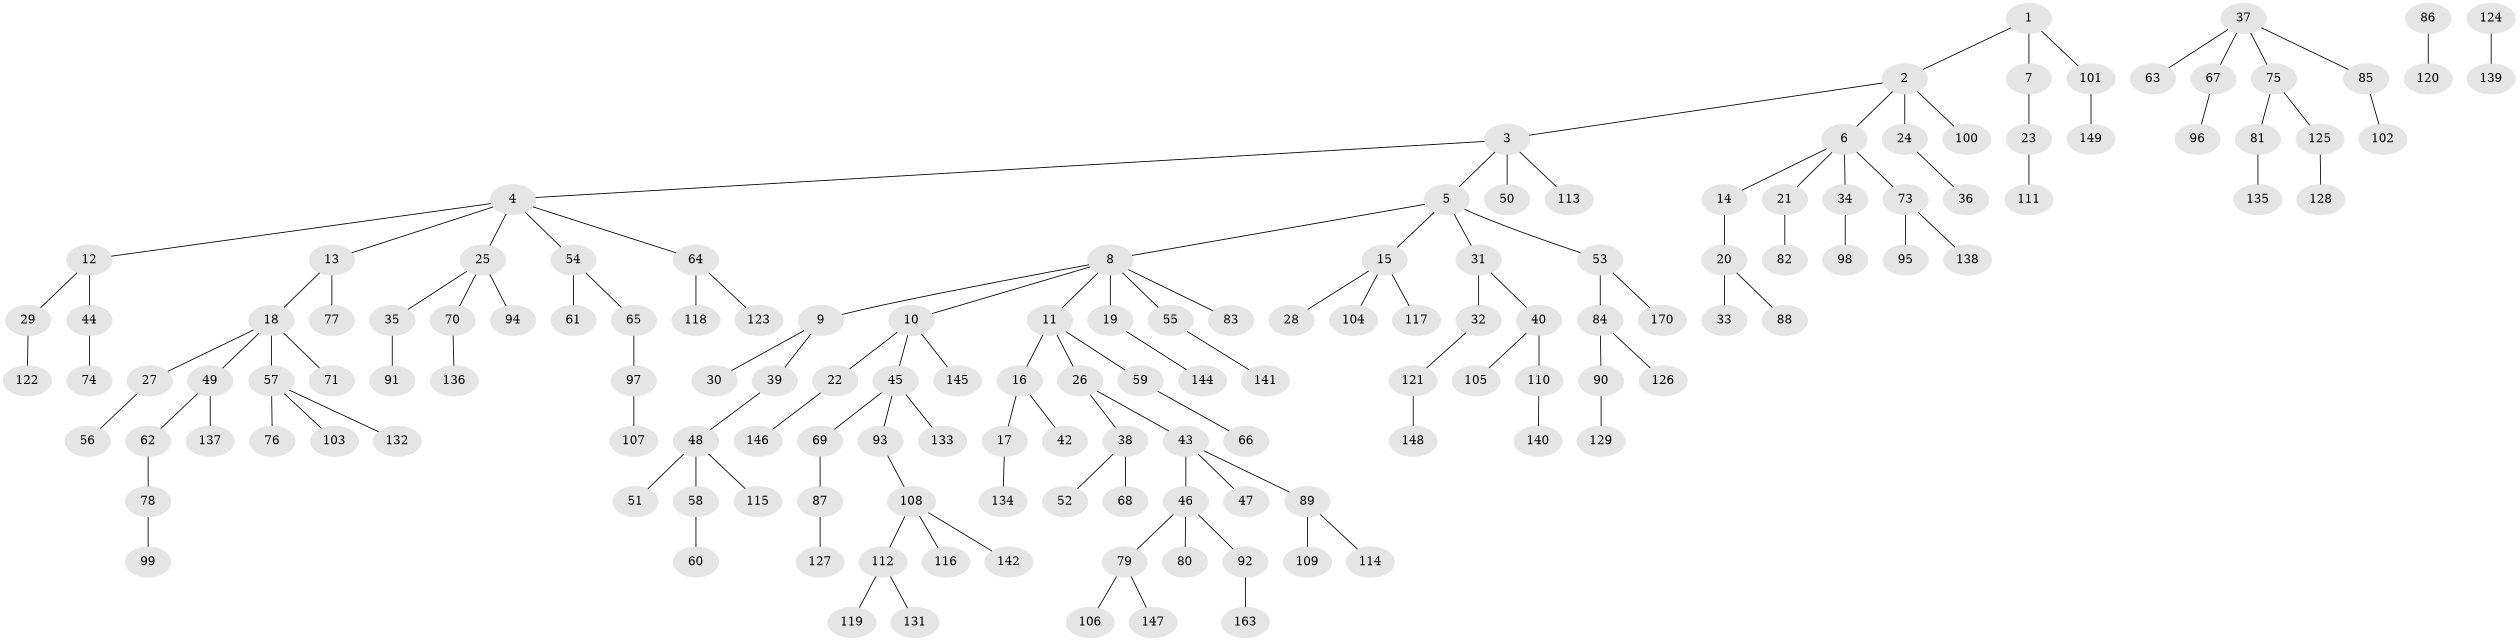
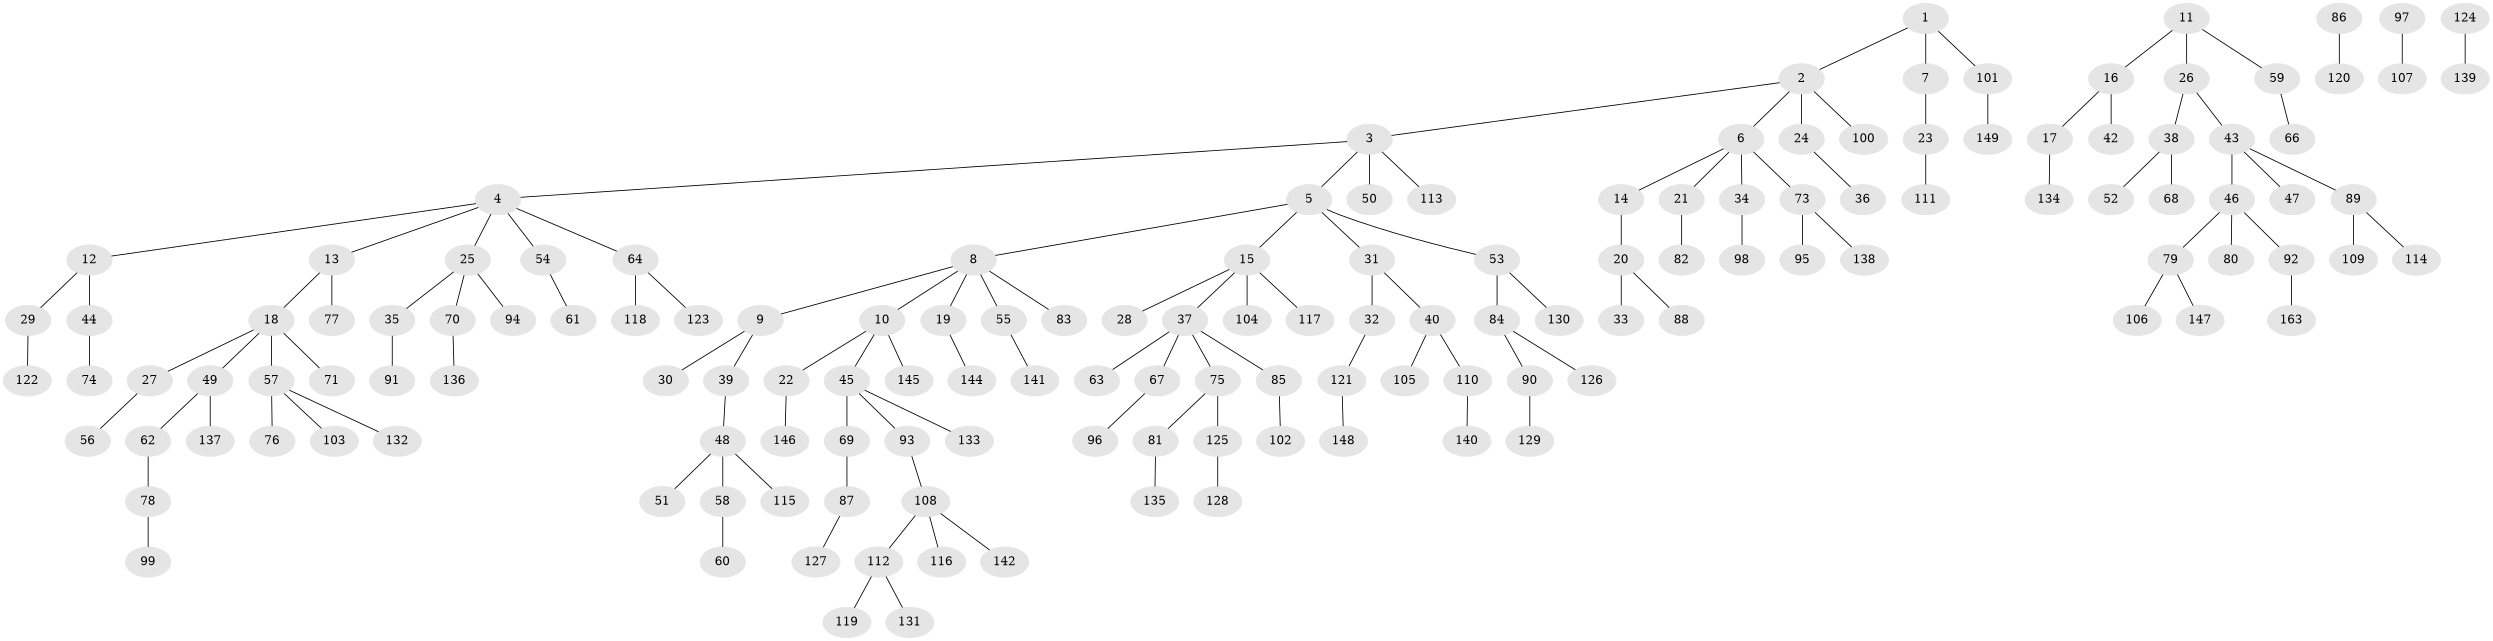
(1080, 290) -> none
none -> (1216, 290)
(634, 320) -> none
(1662, 320) -> (1559, 320)
